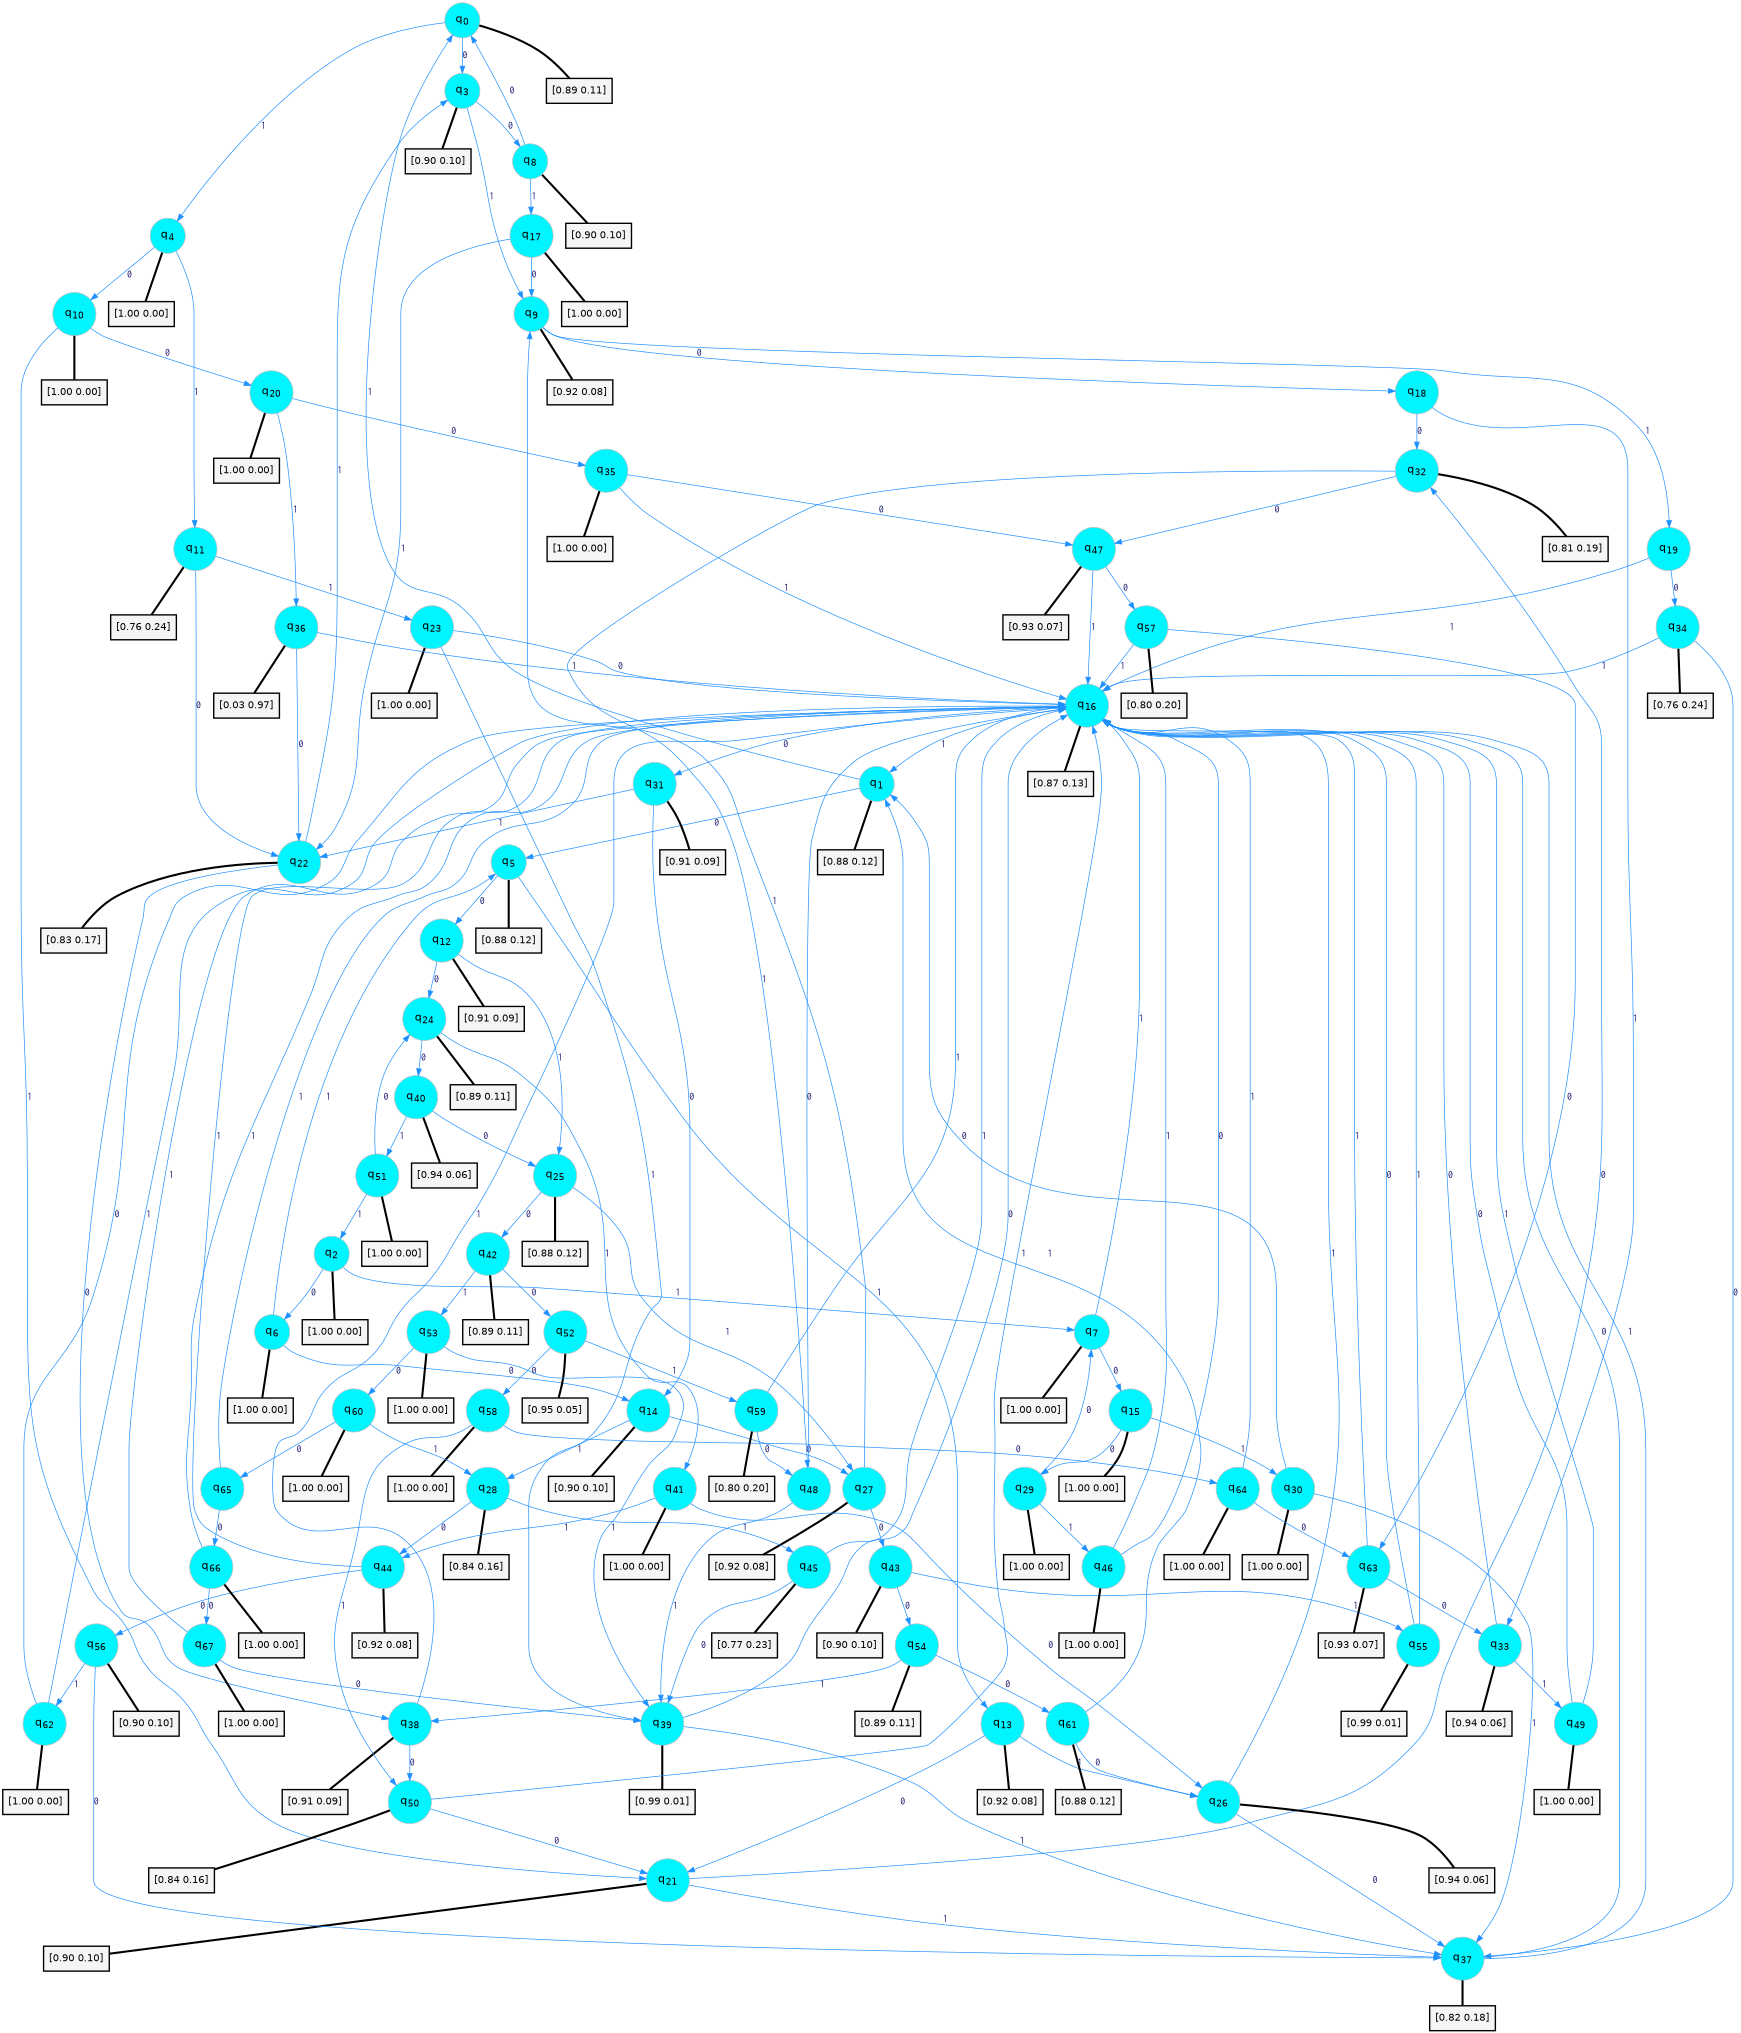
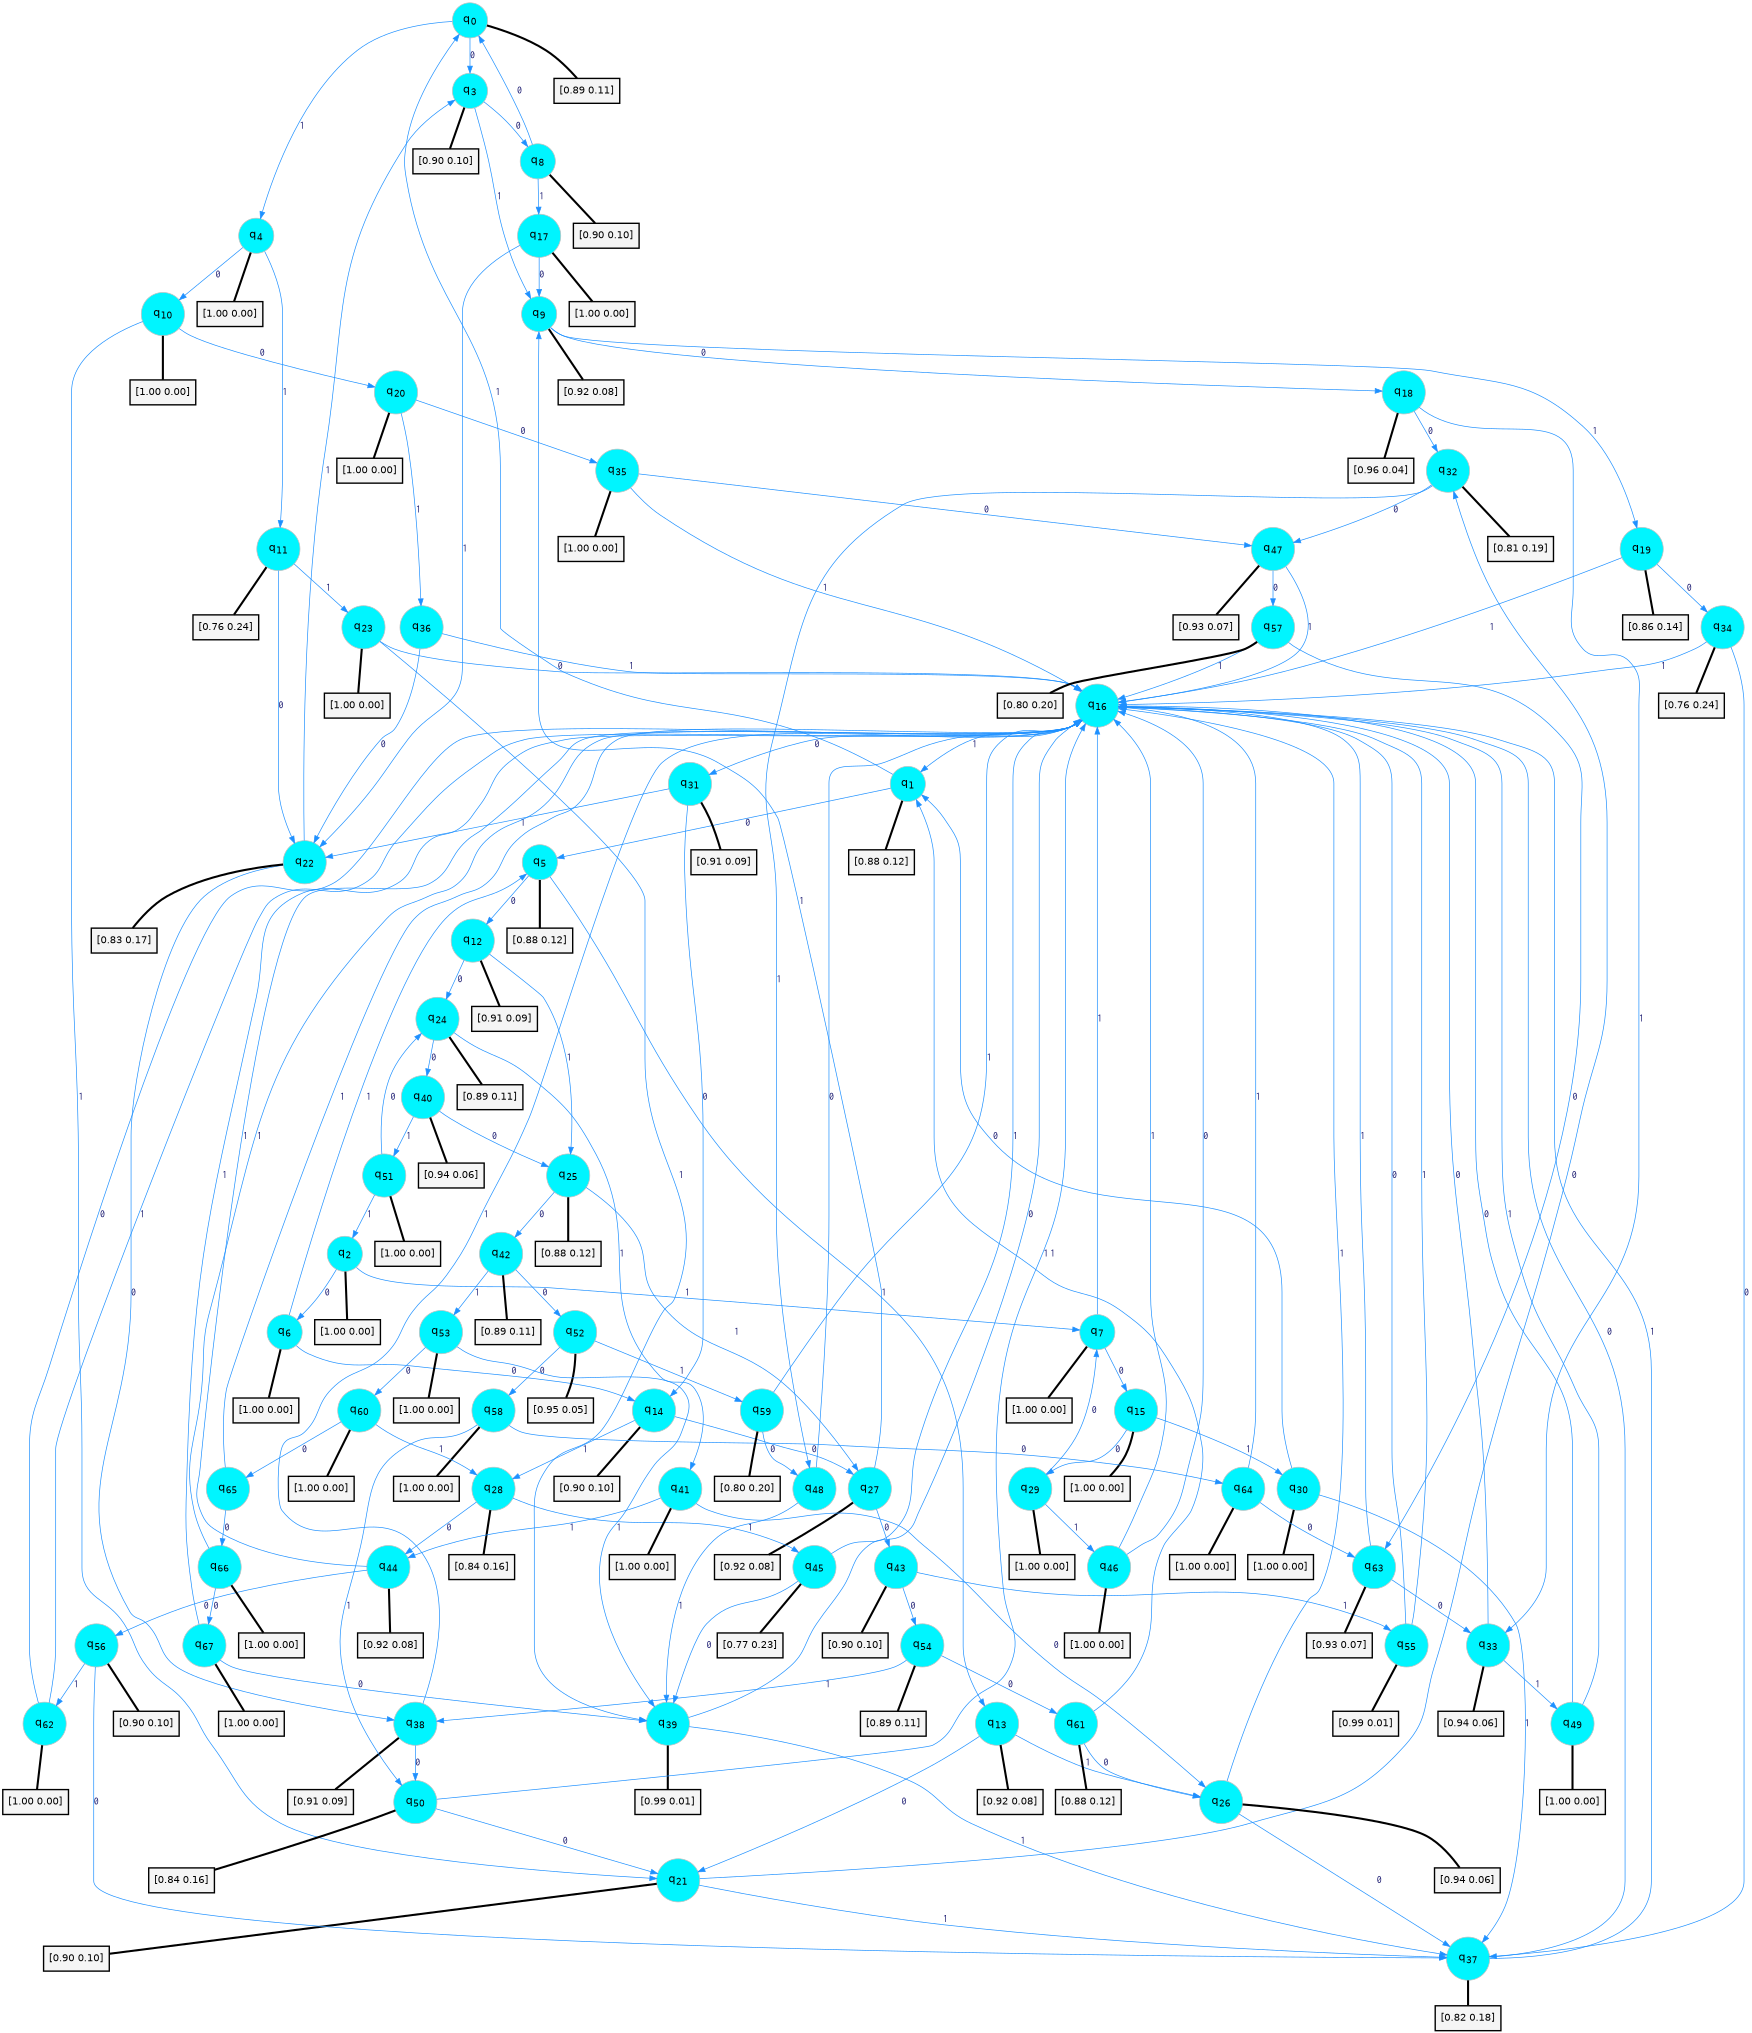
none -> (1381, 471)
none -> (1656, 627)
(247, 706) -> none
(1061, 784) -> none
